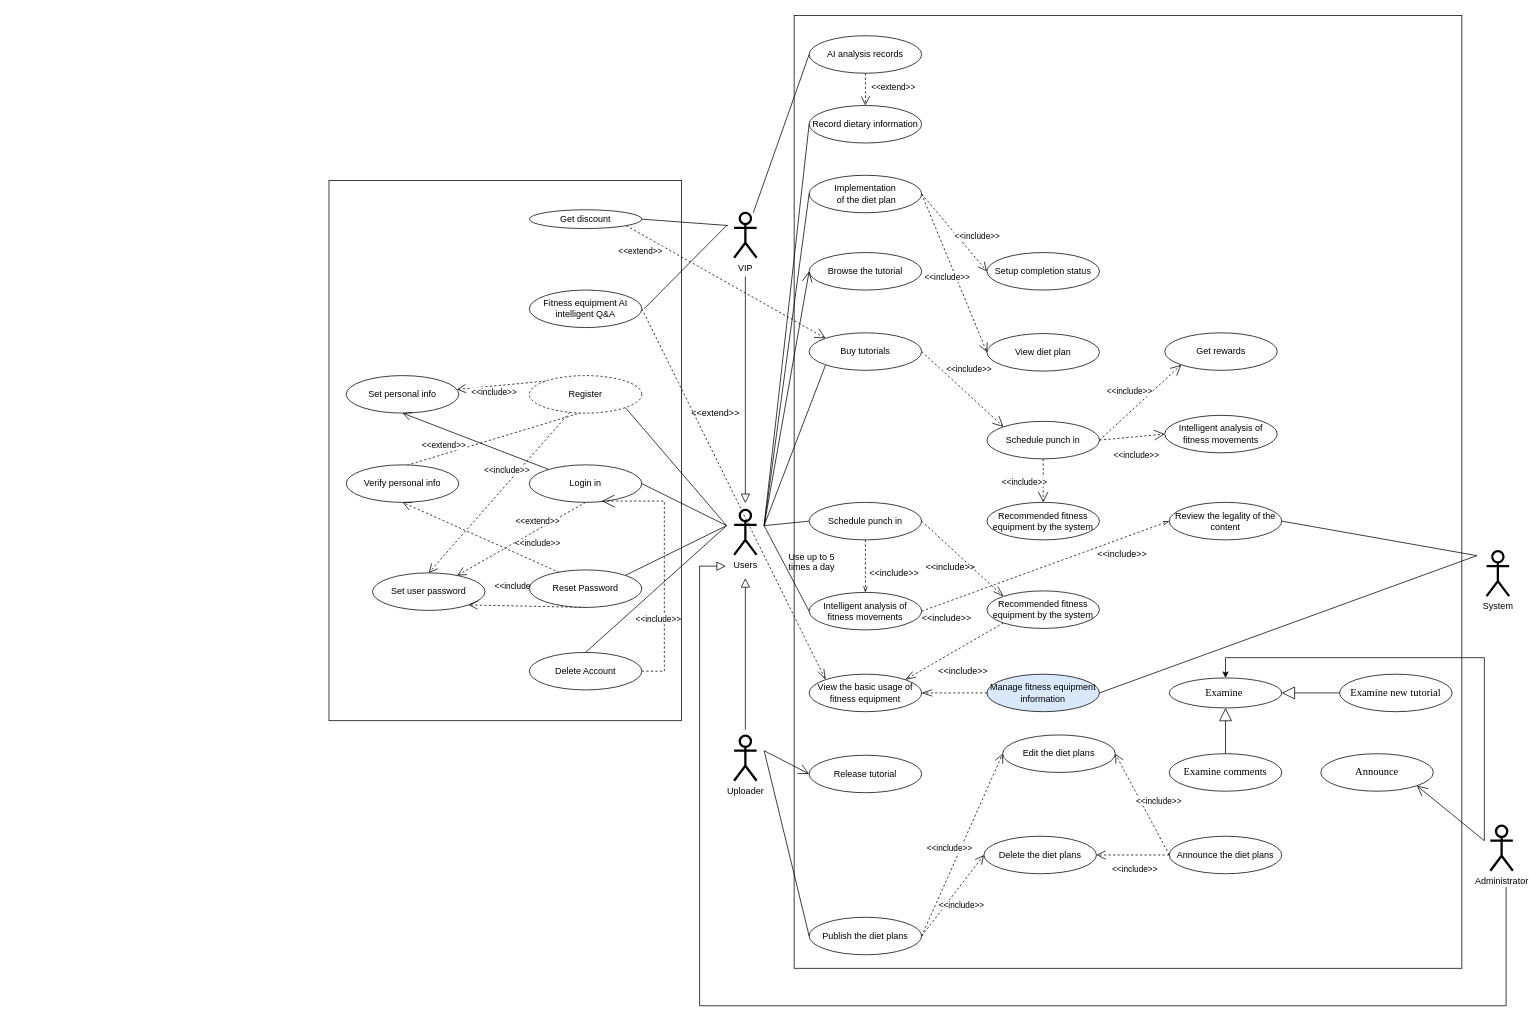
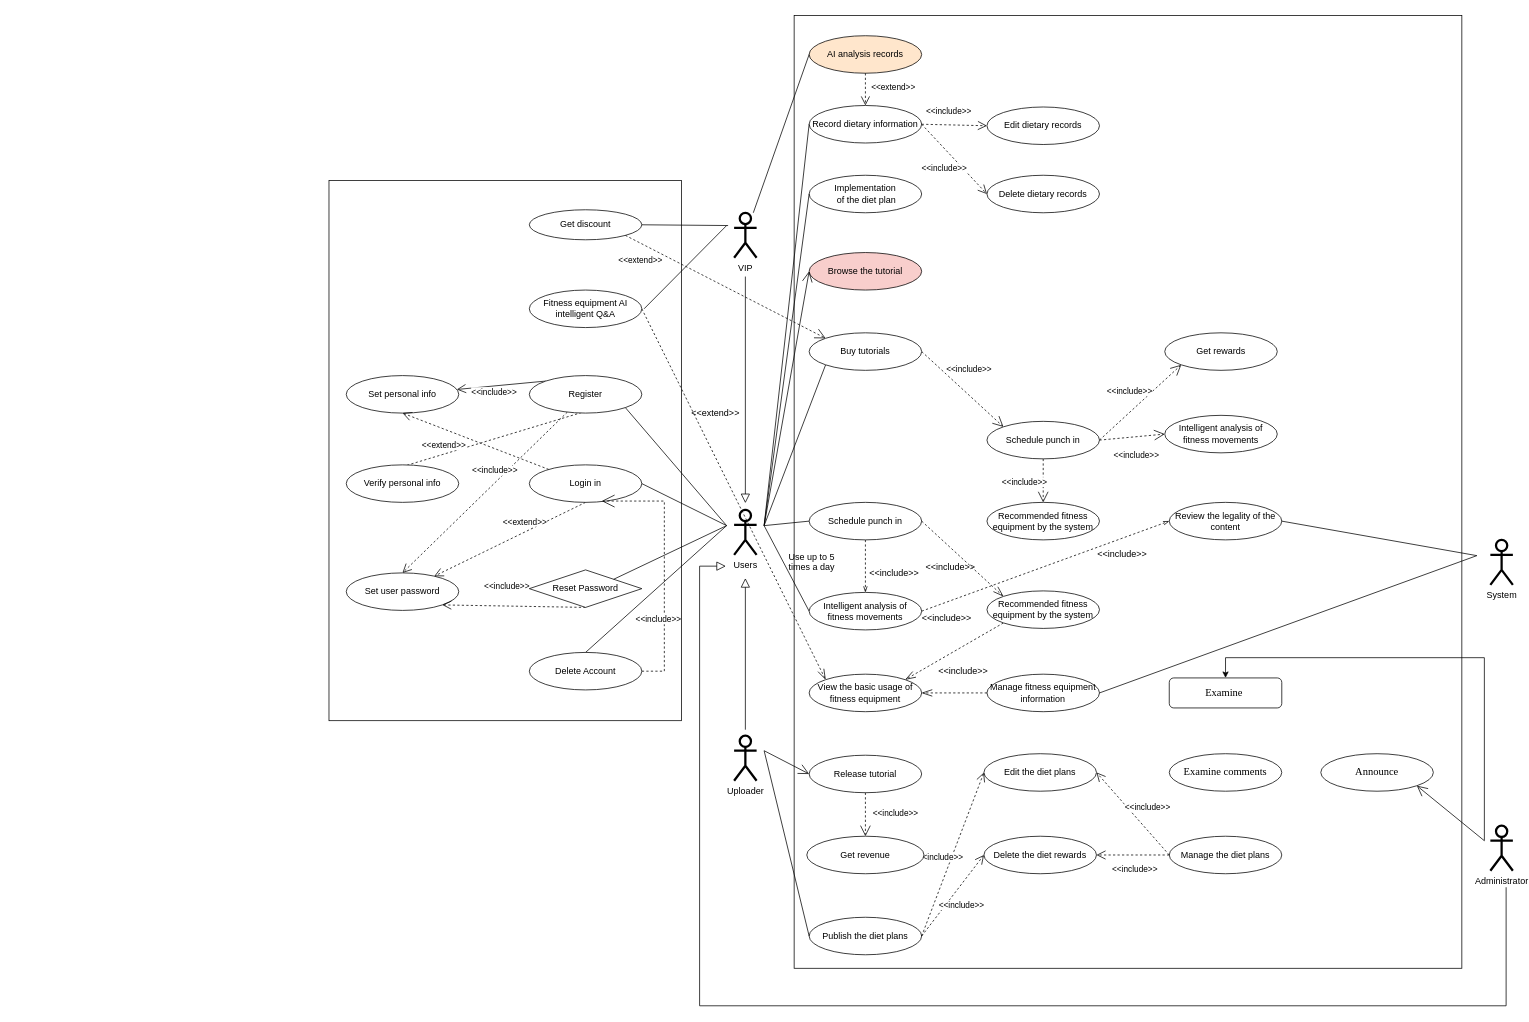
(865, 54) -> (865, 54)
none -> (956, 125)
none -> (1043, 126)
none -> (954, 159)
none -> (1043, 194)
(585, 219) -> (585, 225)
(955, 234) -> none
(865, 271) -> (865, 271)
(1043, 271) -> none
(955, 275) -> none
(1043, 352) -> none
(514, 384) -> (514, 384)
(585, 394) -> (585, 394)
(476, 441) -> (476, 441)
(487, 540) -> none
(1497, 573) -> (1501, 562)
(585, 588) -> (585, 588)
(429, 591) -> (402, 591)
(1043, 693) -> (1043, 693)
(1225, 693) -> (1225, 693)
(1317, 693) -> none
(1395, 693) -> none
(1225, 737) -> none
(1059, 753) -> (1040, 772)
none -> (865, 813)
none -> (865, 855)
(1040, 855) -> (1040, 855)
(1225, 855) -> (1225, 855)
